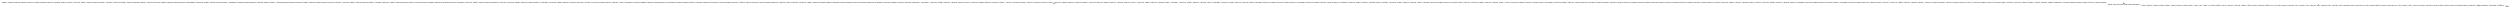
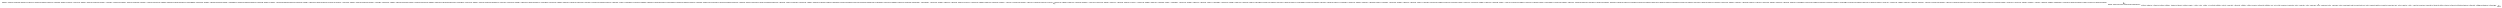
(2501, 5) -> none
